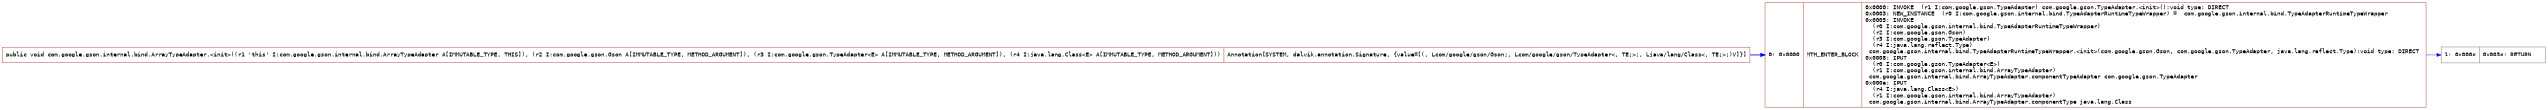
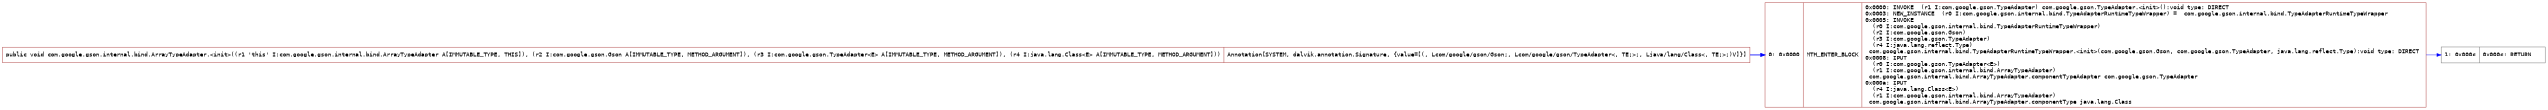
(2512, 55) -> (2512, 55)
